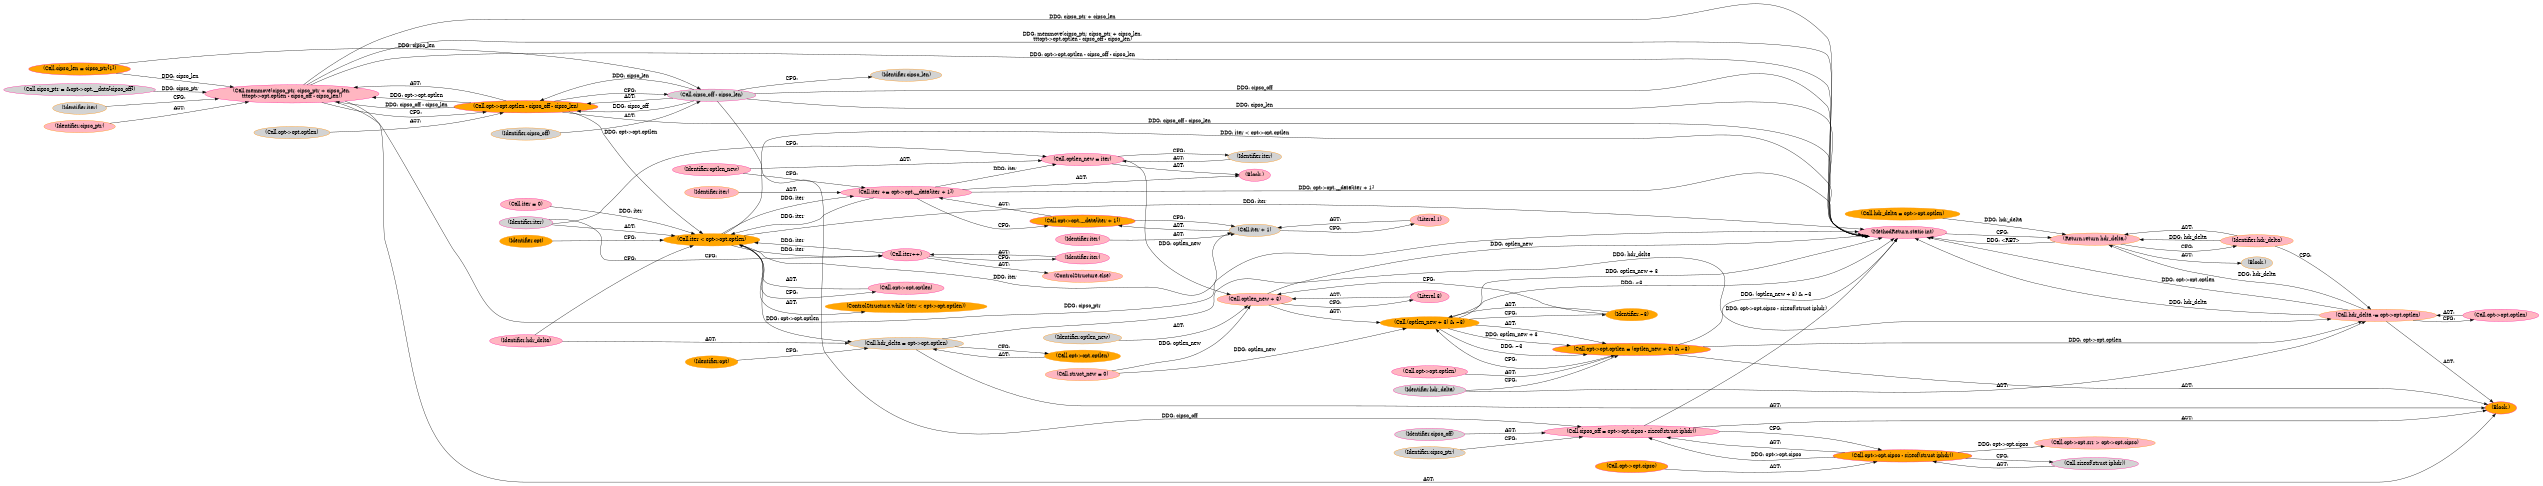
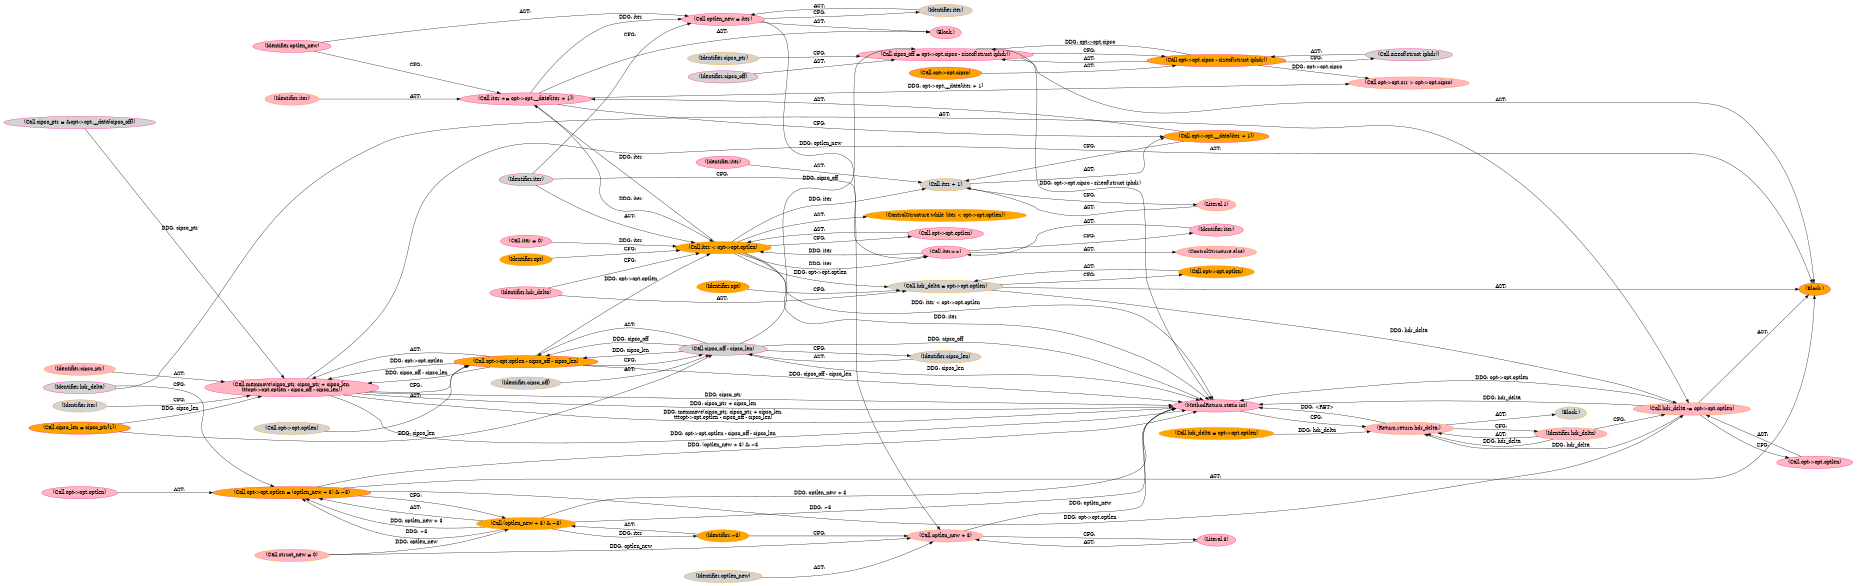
(1430, 191) -> (968, 91)
(1511, 313) -> (631, 534)
(1322, 318) -> none
none -> (832, 361)
